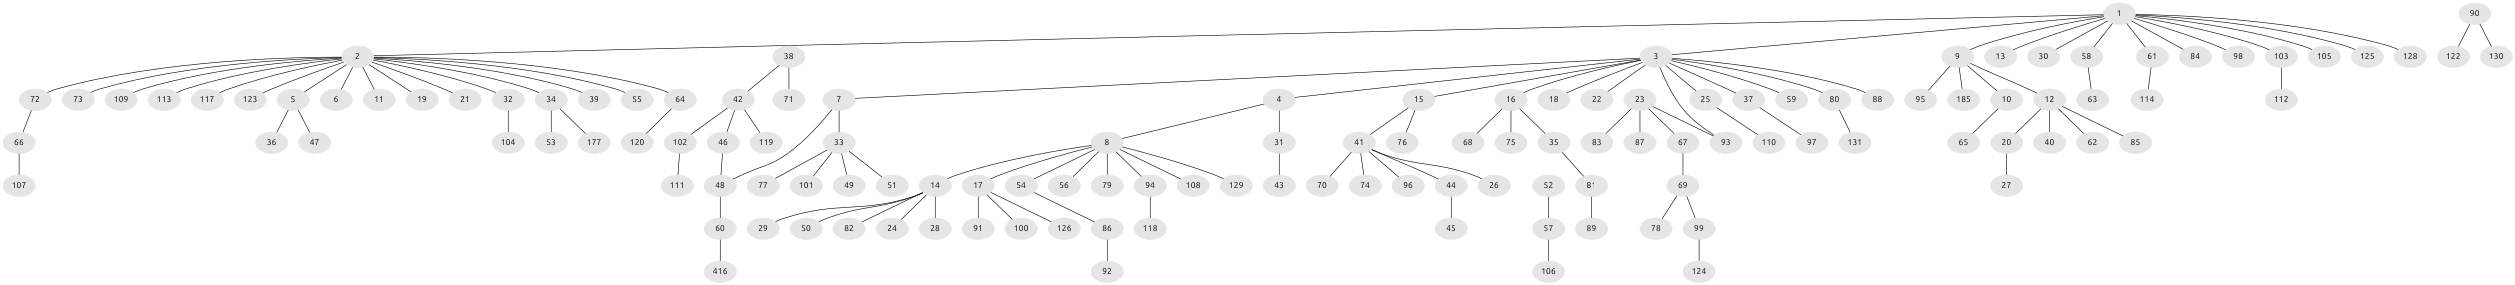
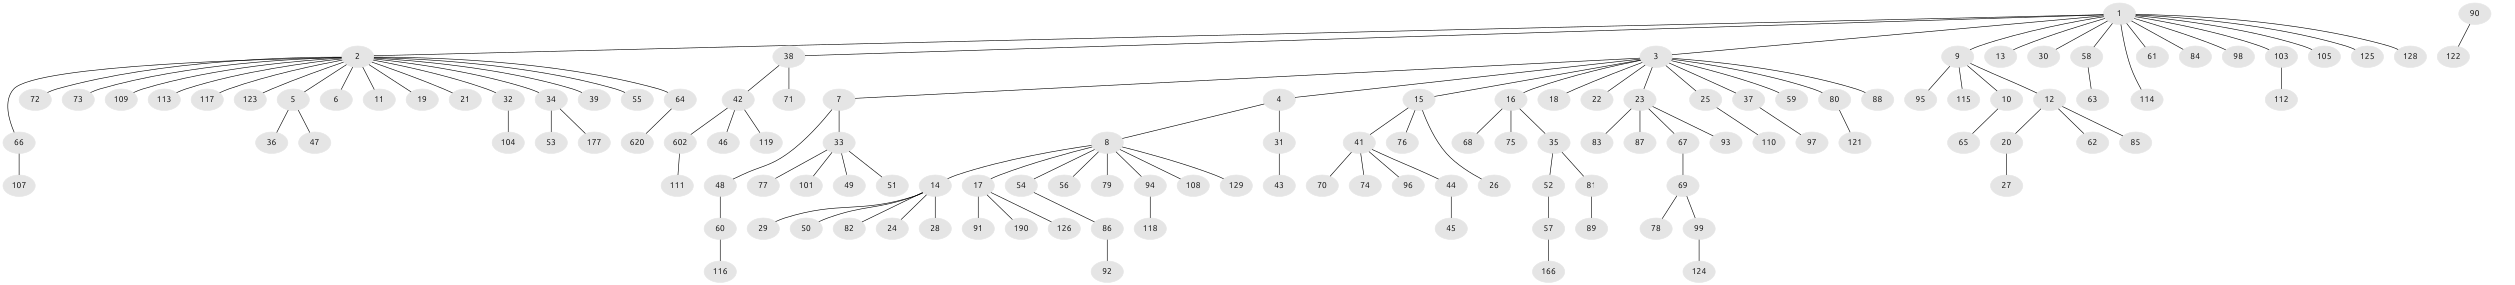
none -> (1454, 35)
(2496, 57) -> none
(2150, 78) -> (2128, 58)
(1964, 100) -> (1964, 100)
(1681, 106) -> (1648, 78)
(27, 121) -> (153, 65)
(637, 143) -> (637, 143)
(680, 143) -> (680, 143)
(1855, 143) -> (1855, 143)
(2050, 143) -> none
(722, 164) -> none
(1427, 164) -> (1445, 151)
none -> (1551, 164)
(1021, 229) -> (1021, 229)
(720, 272) -> (720, 272)
(1549, 272) -> (1549, 272)
